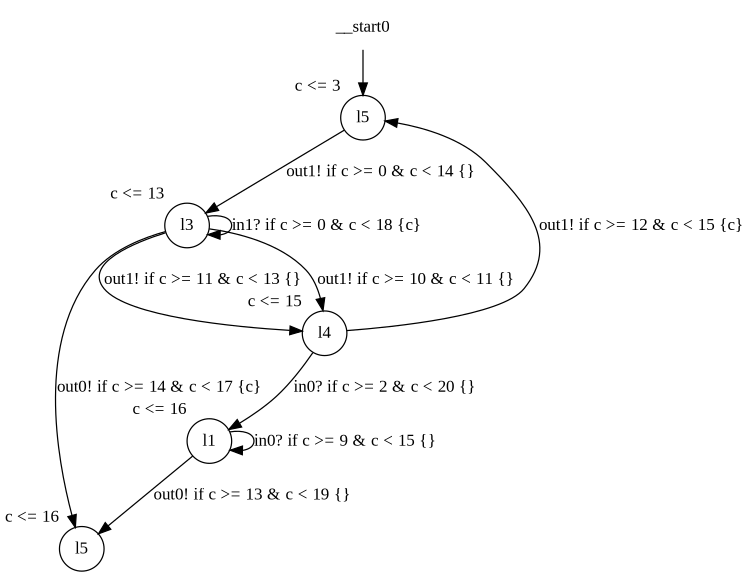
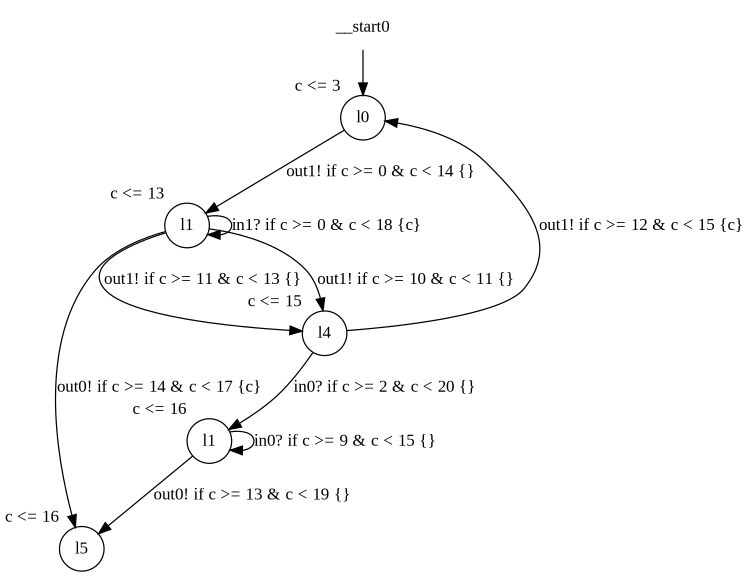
(363, 118) -> (363, 118)
(187, 225) -> (187, 225)
